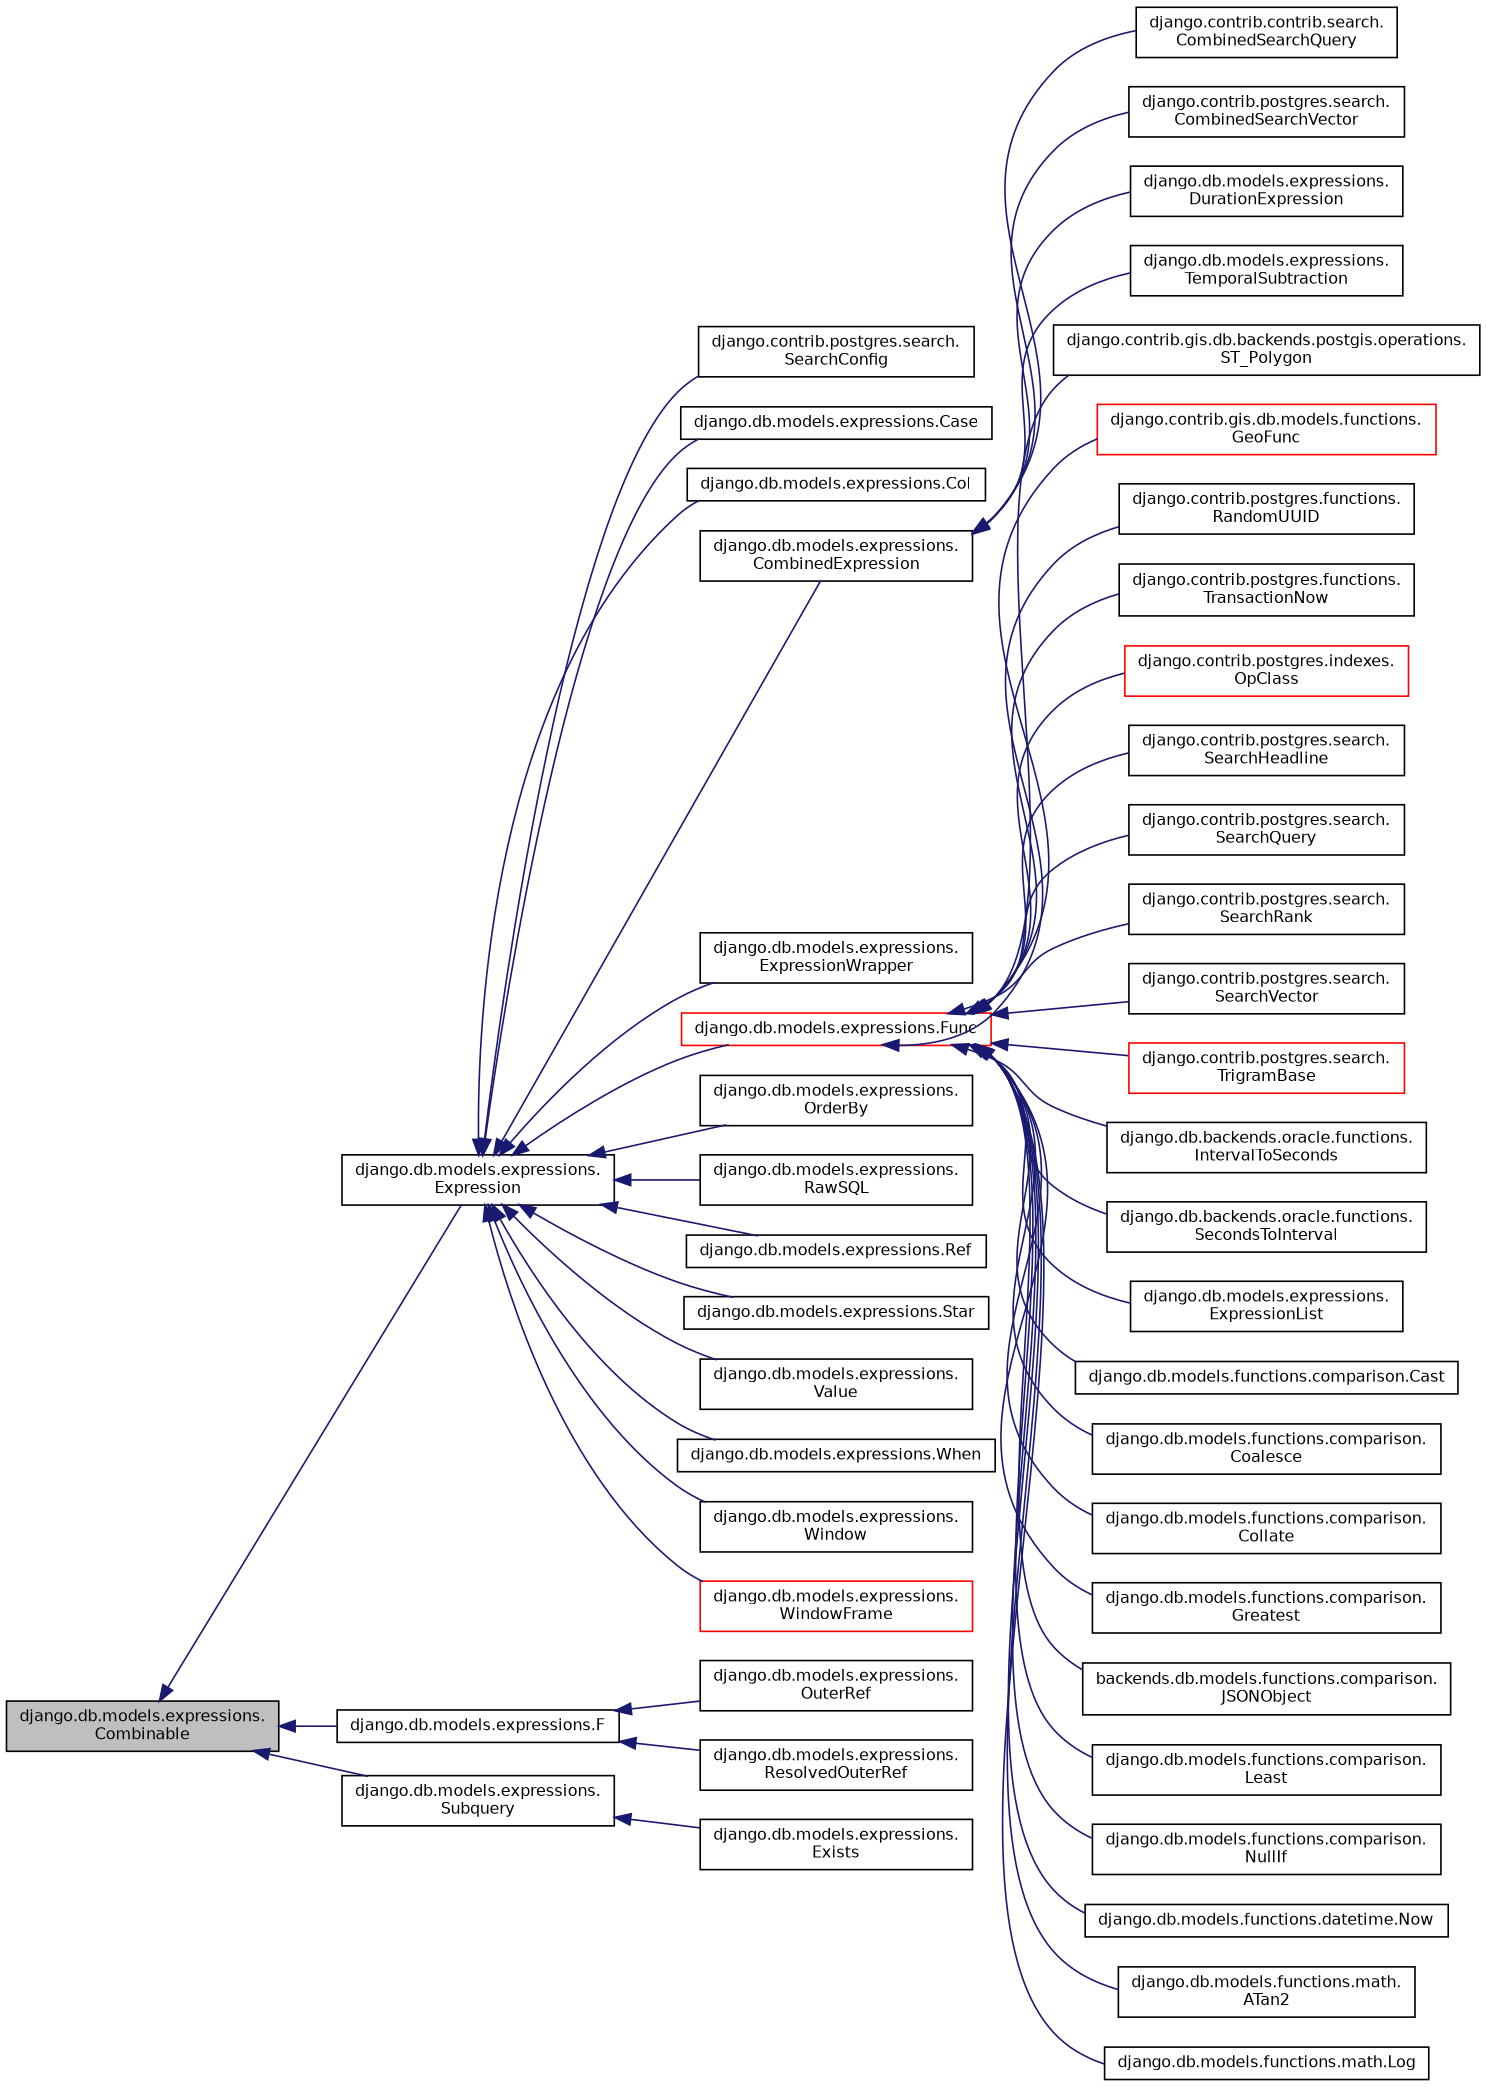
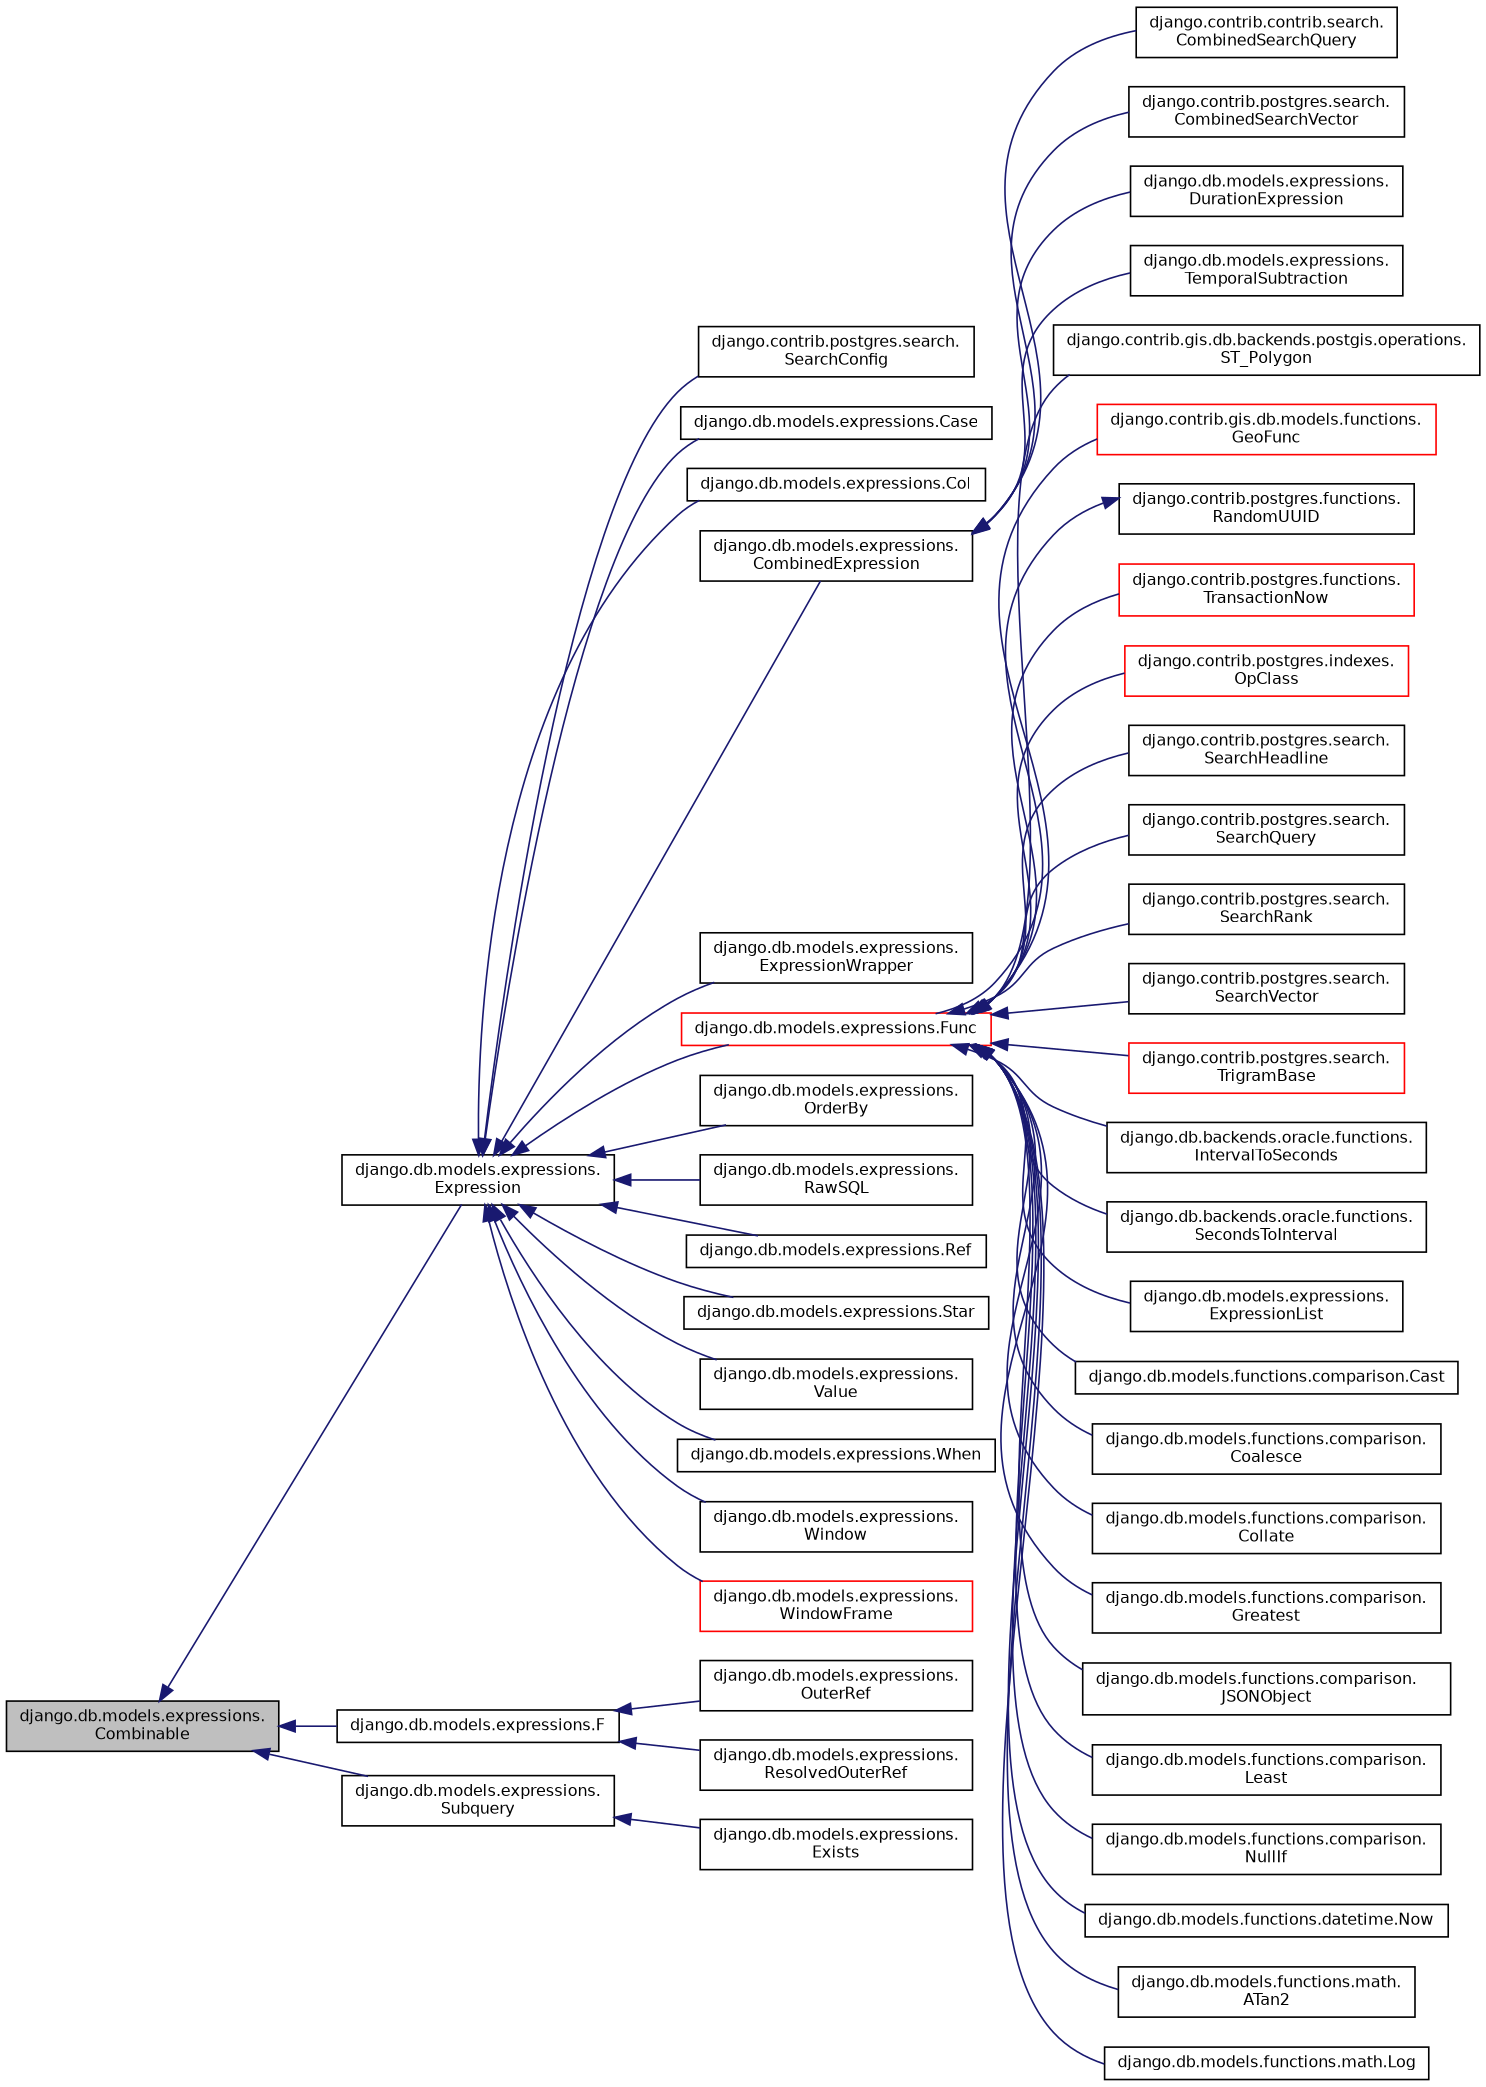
(1267, 590) -> (1267, 590)
(1027, 802) -> (1025, 763)
(1267, 1689) -> (1267, 1689)
